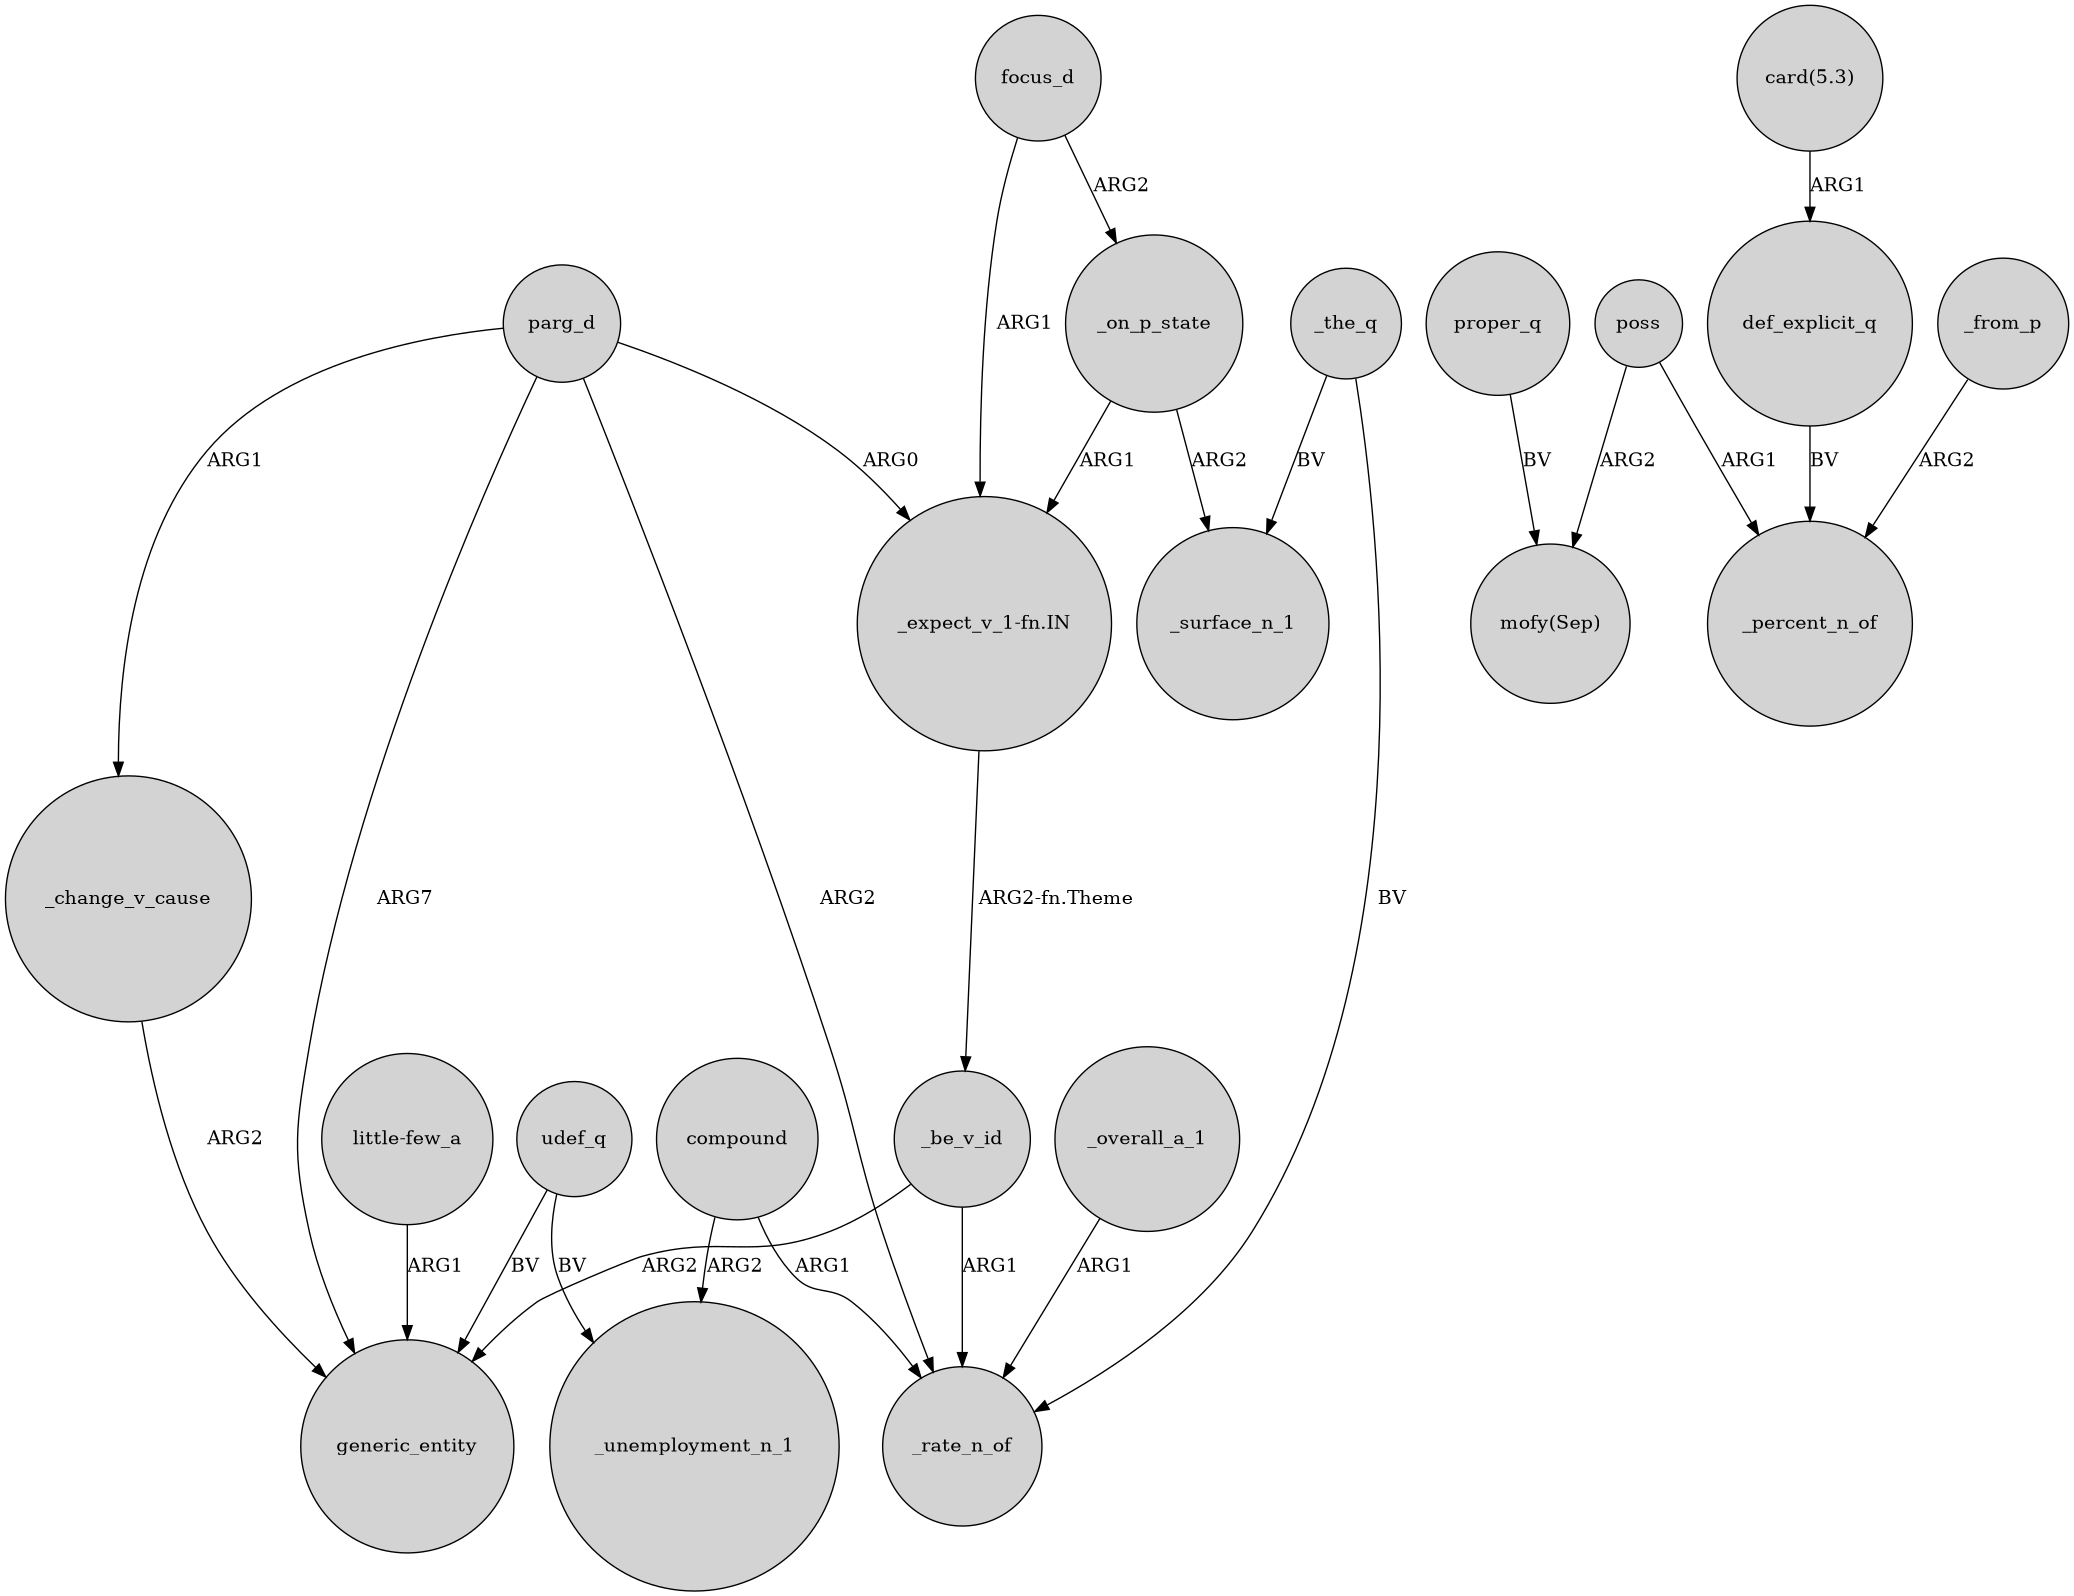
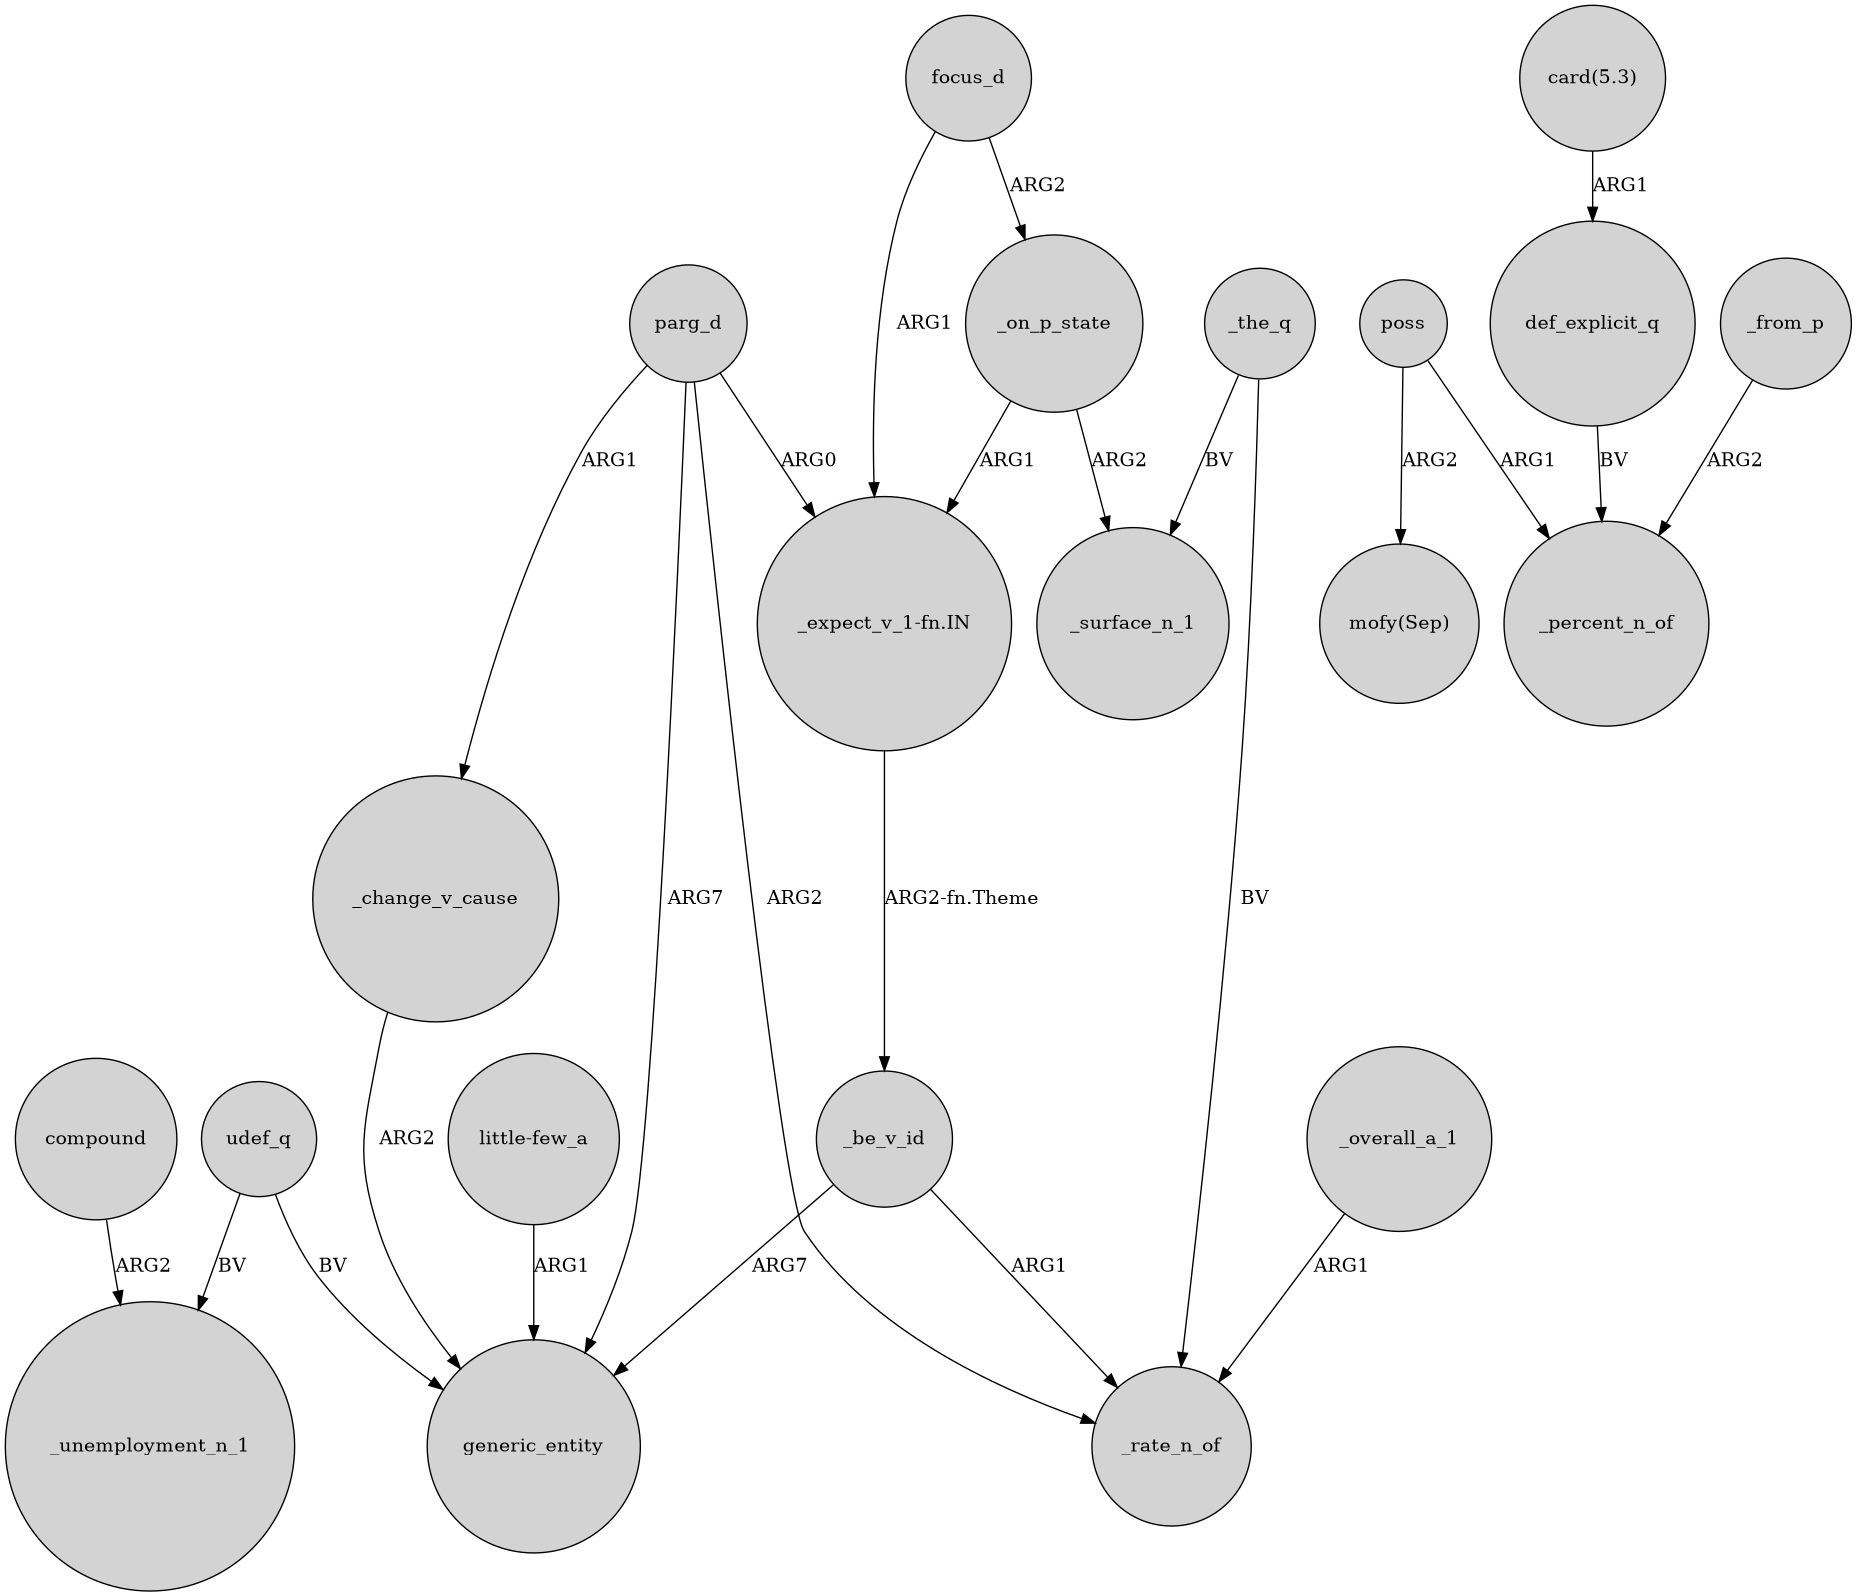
(1498, 324) -> none
(670, 1267) -> (780, 1267)
(832, 1292) -> none
